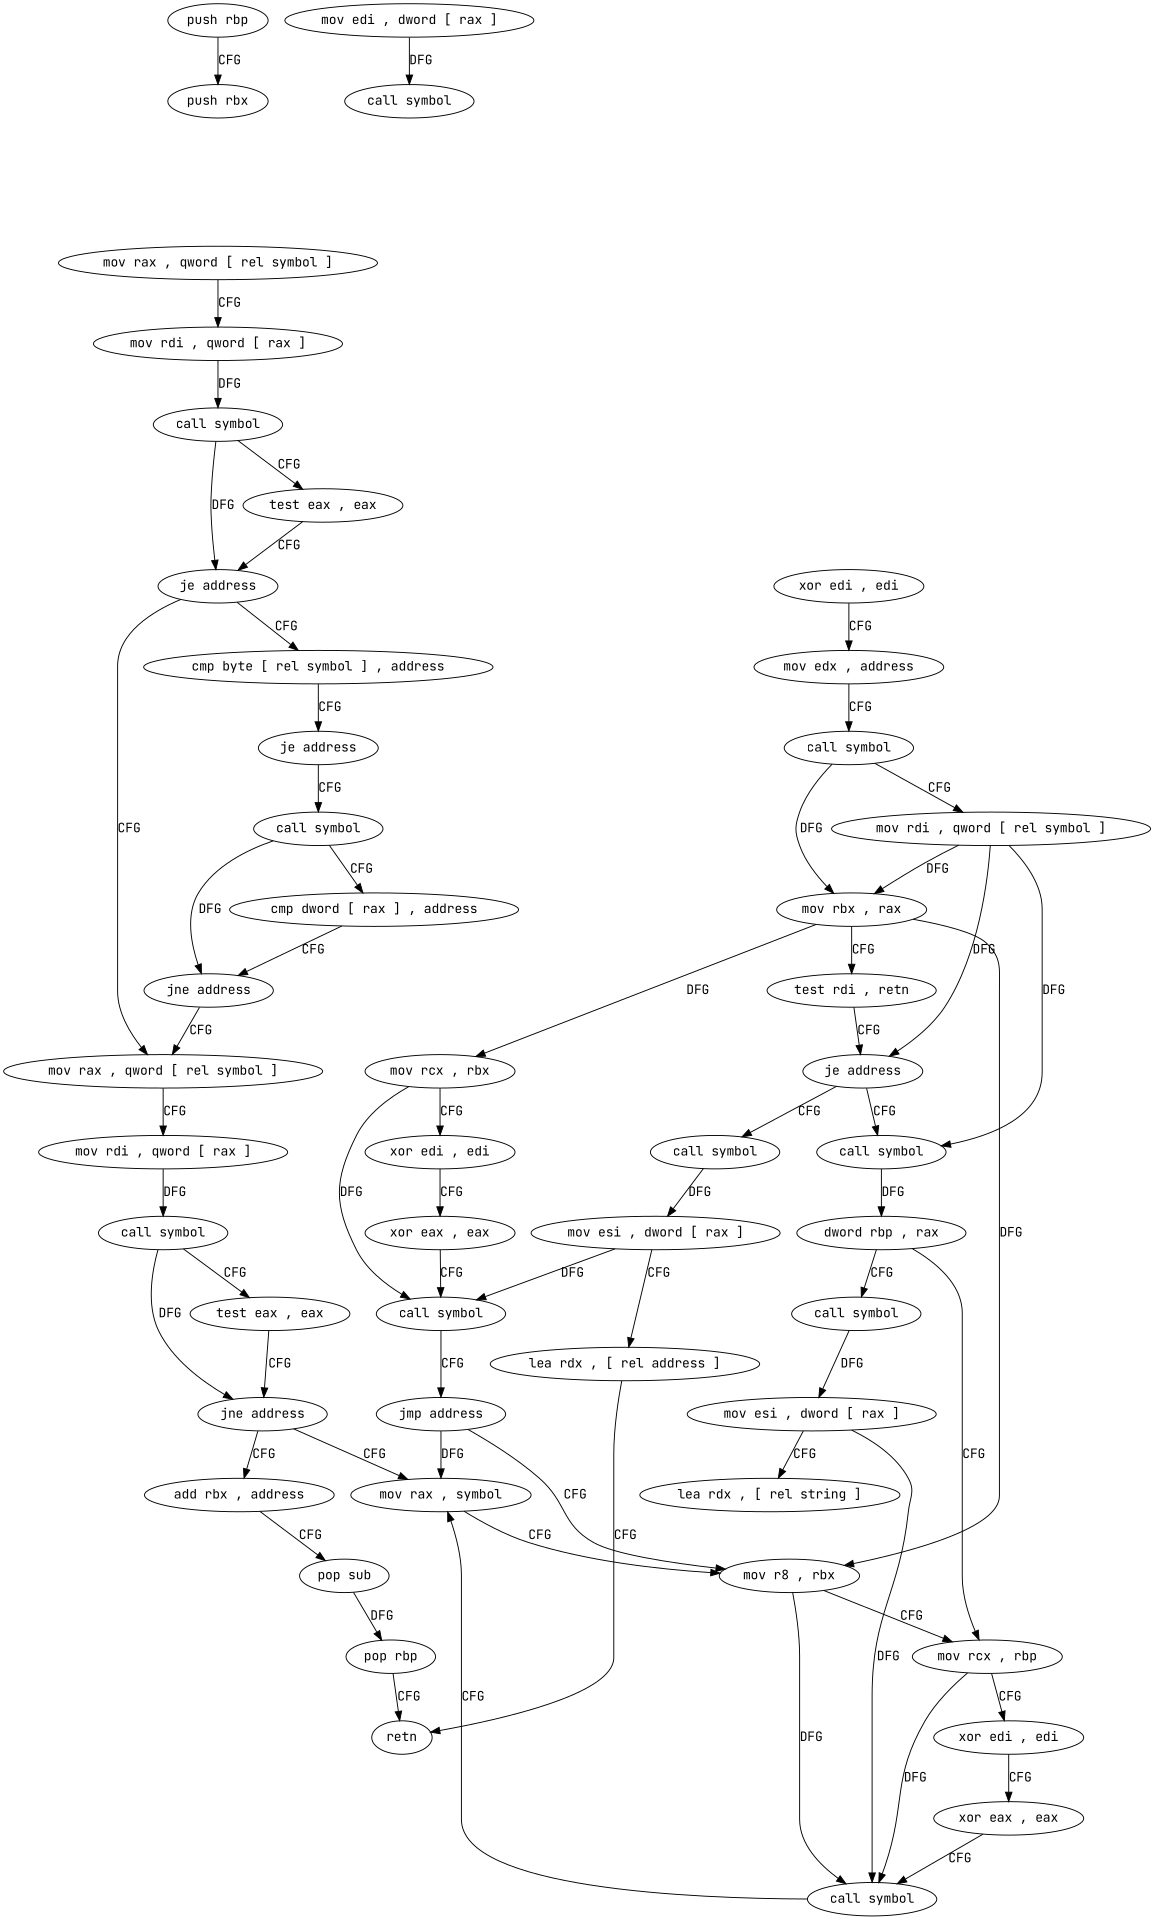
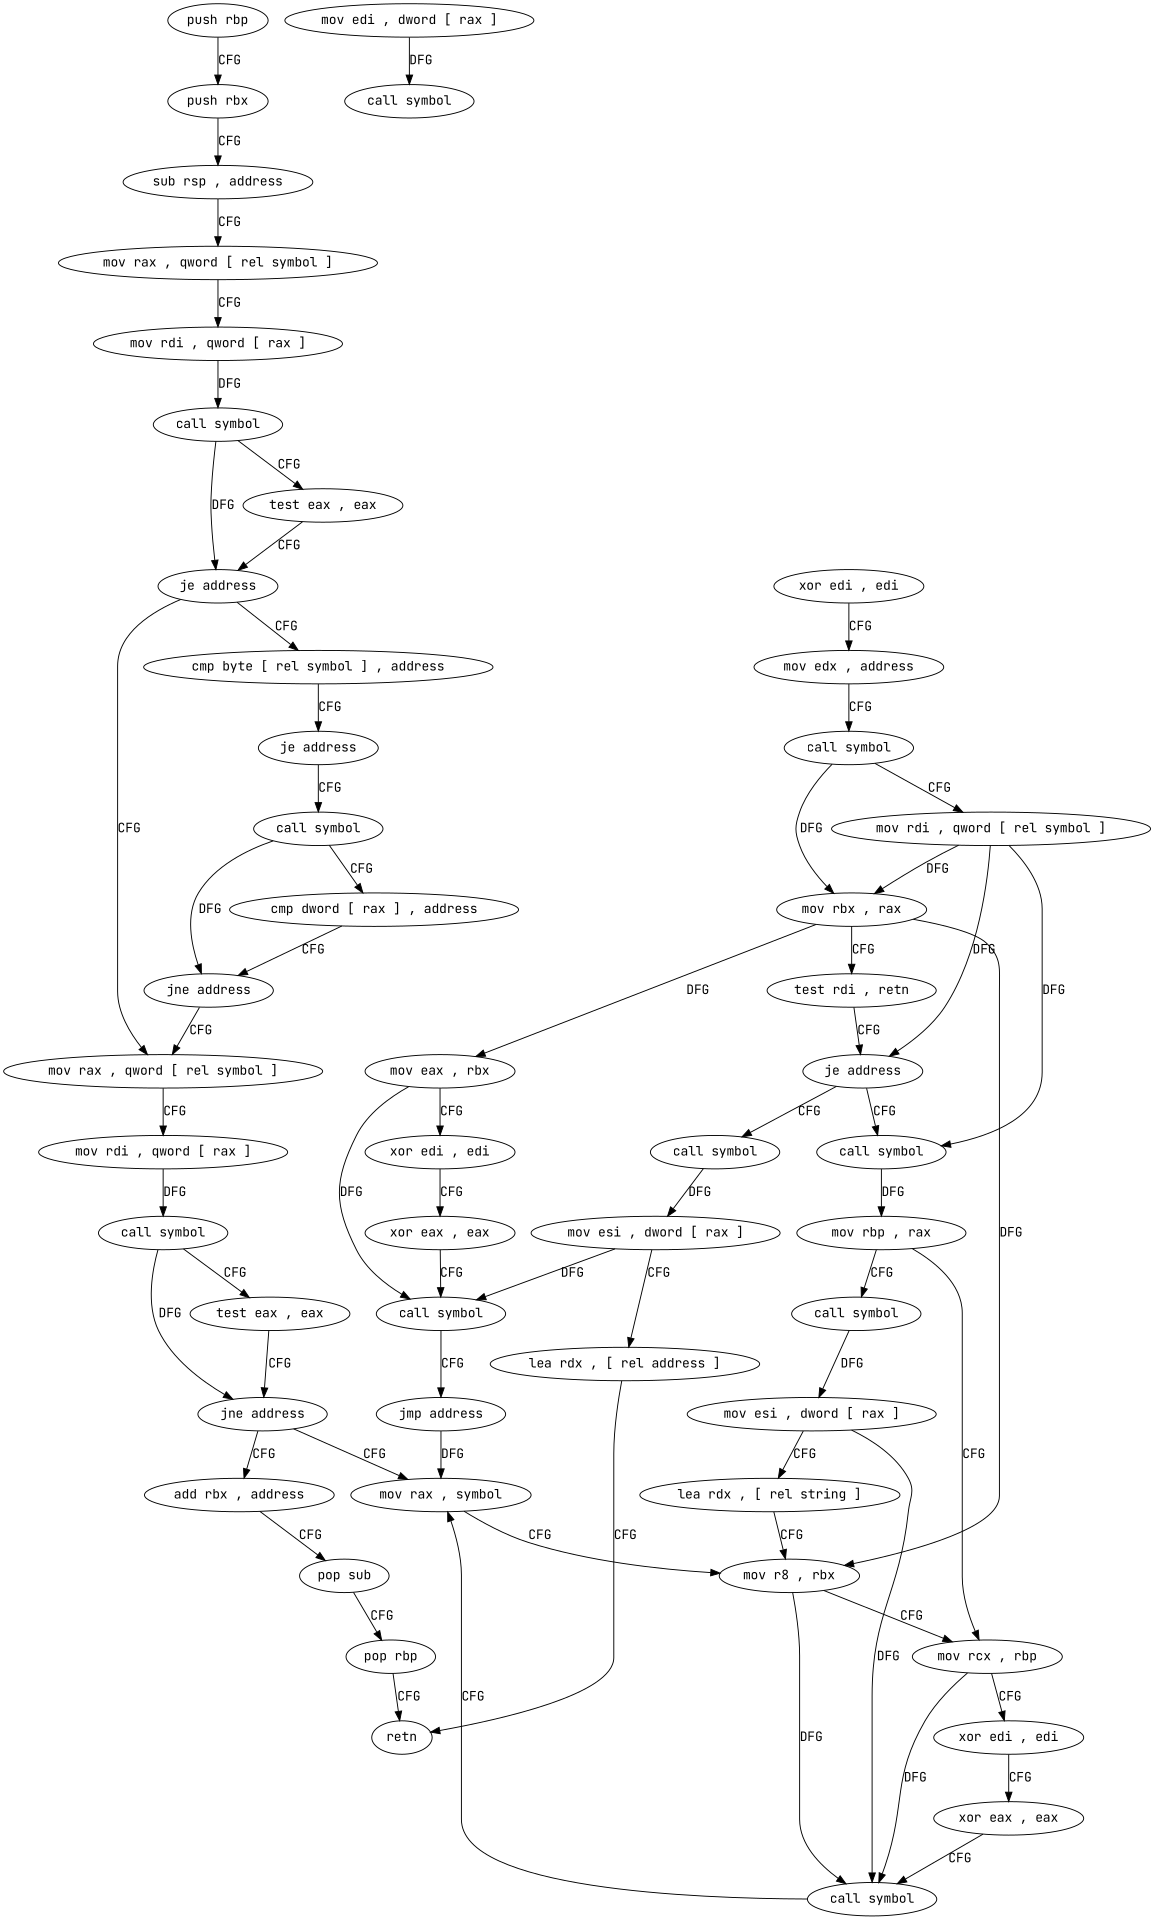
none -> (218, 182)
(440, 1071) -> (440, 1071)
(881, 1233) -> (881, 1233)
(575, 1528) -> (778, 1531)
(382, 1616) -> (382, 1616)
